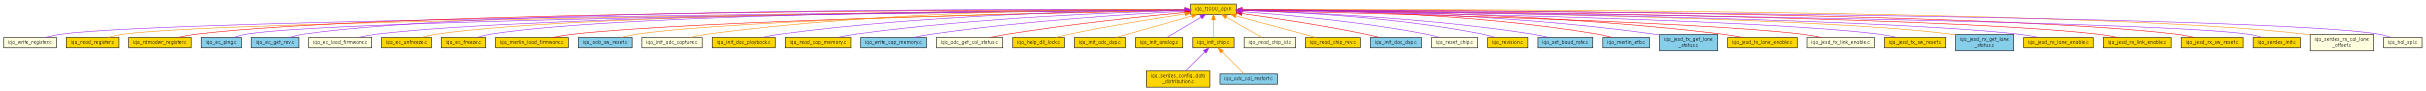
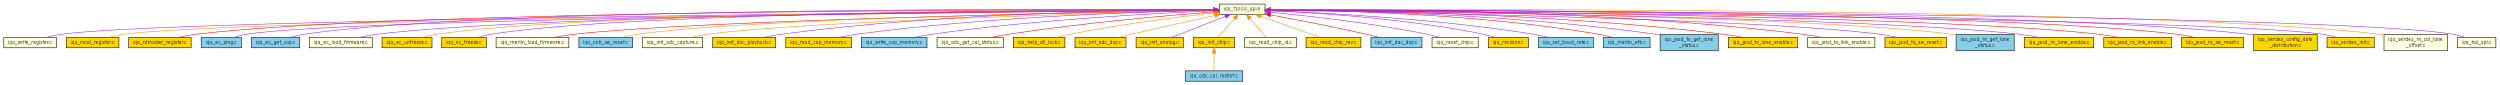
(1213, 9) -> (1242, 9)
(275, 43) -> (276, 43)
(532, 43) -> (532, 43)
(1195, 61) -> (1762, 14)
